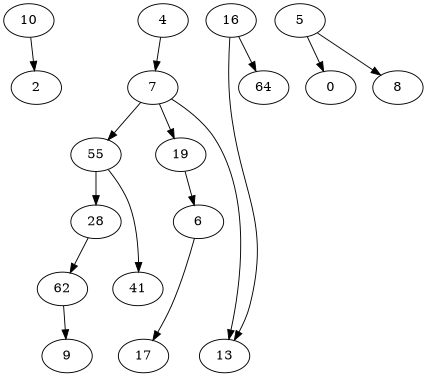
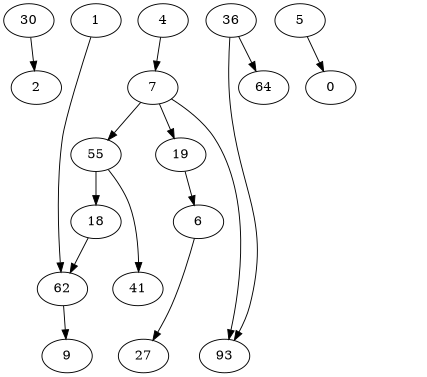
(29, 21) -> (29, 21)
none -> (96, 21)
(231, 21) -> (231, 21)
(398, 88) -> none
(96, 222) -> (96, 222)
(144, 356) -> (144, 356)
(225, 356) -> (225, 356)
